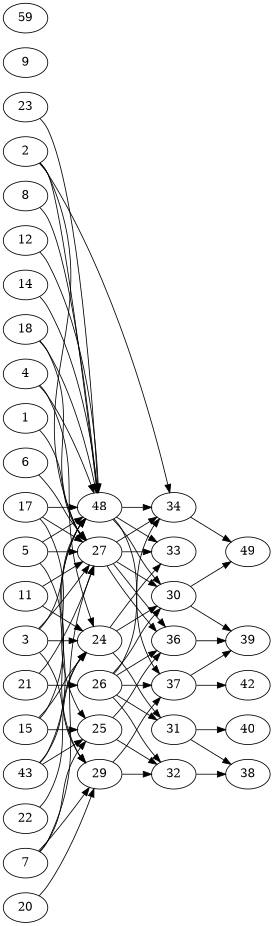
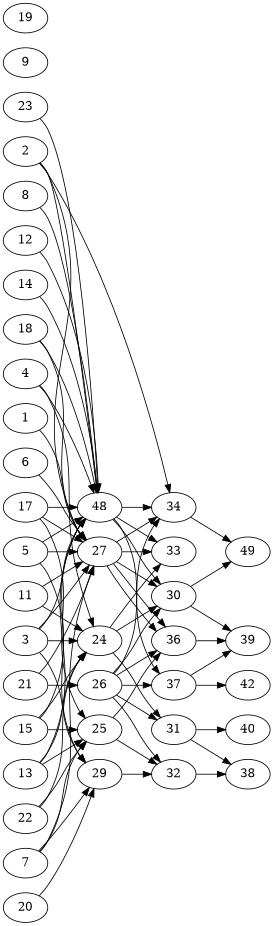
(26, 18) -> (26, 18)
(134, 735) -> none
(26, 774) -> (26, 774)
none -> (60, 778)
